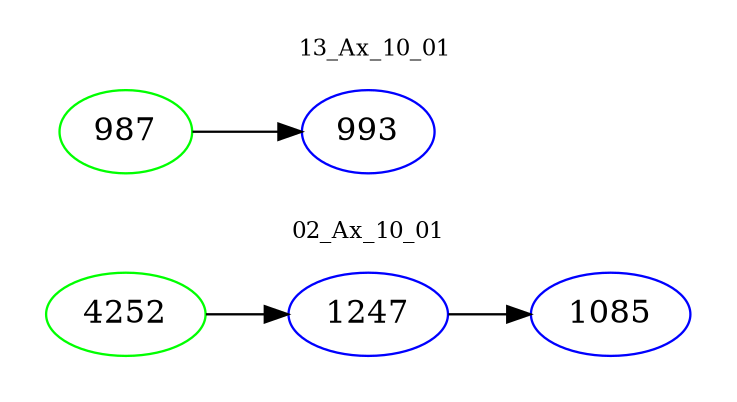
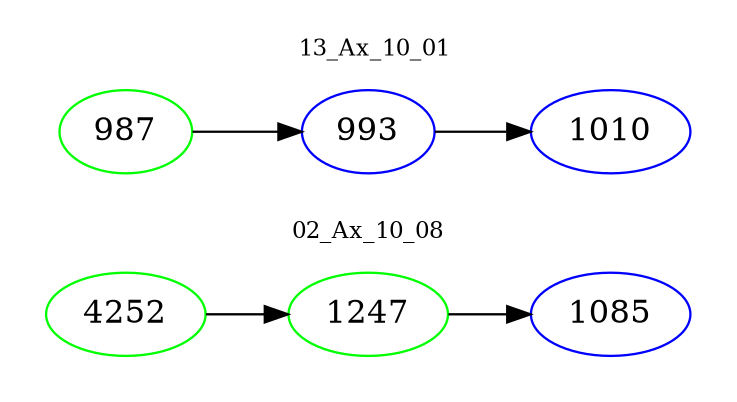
none -> (611, 132)
(368, 232) -> (368, 232)
(368, 314) -> (368, 314)
